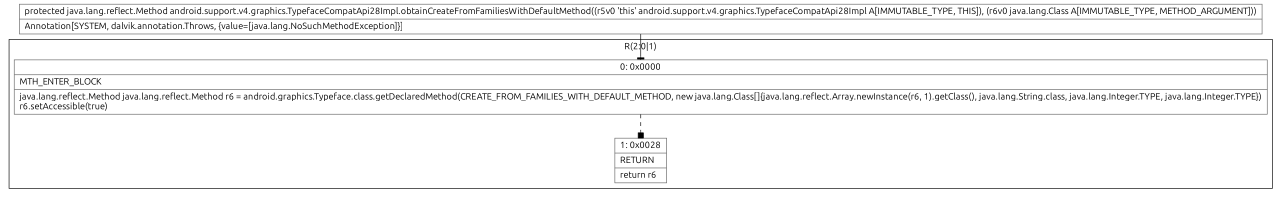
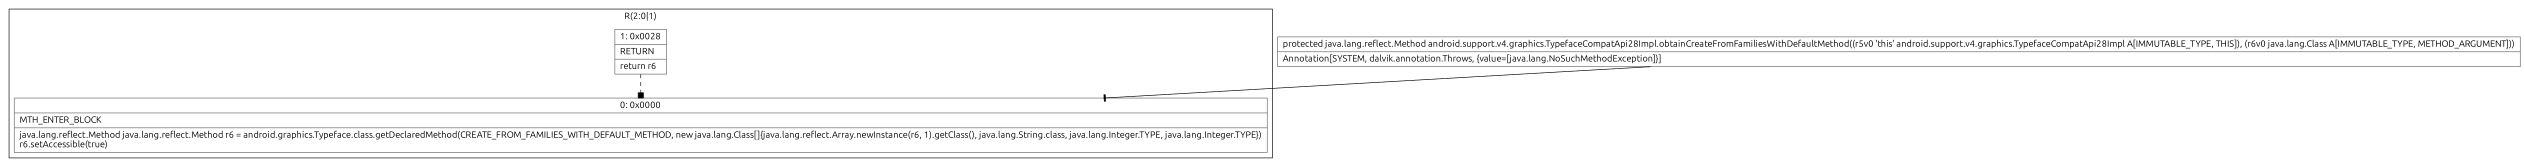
(641, 123) -> (641, 83)
